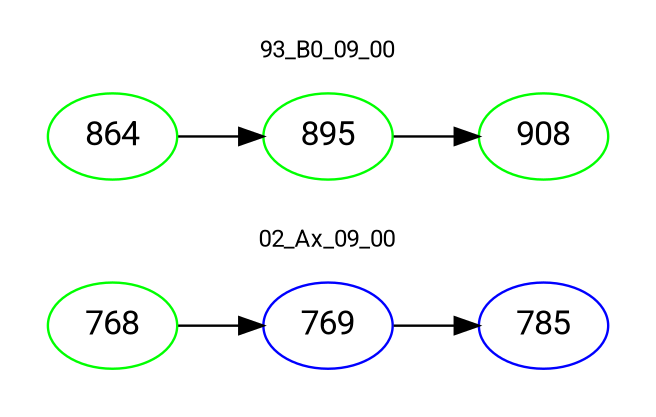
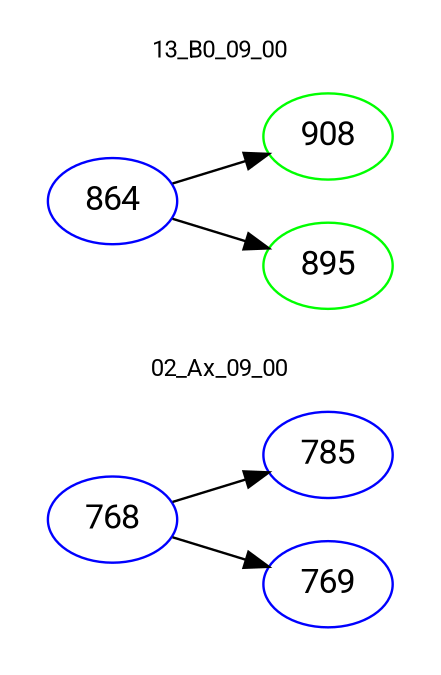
(328, 51) -> (220, 51)
(113, 136) -> (113, 201)
(424, 136) -> (209, 172)
(113, 326) -> (113, 520)
(424, 326) -> (209, 491)
